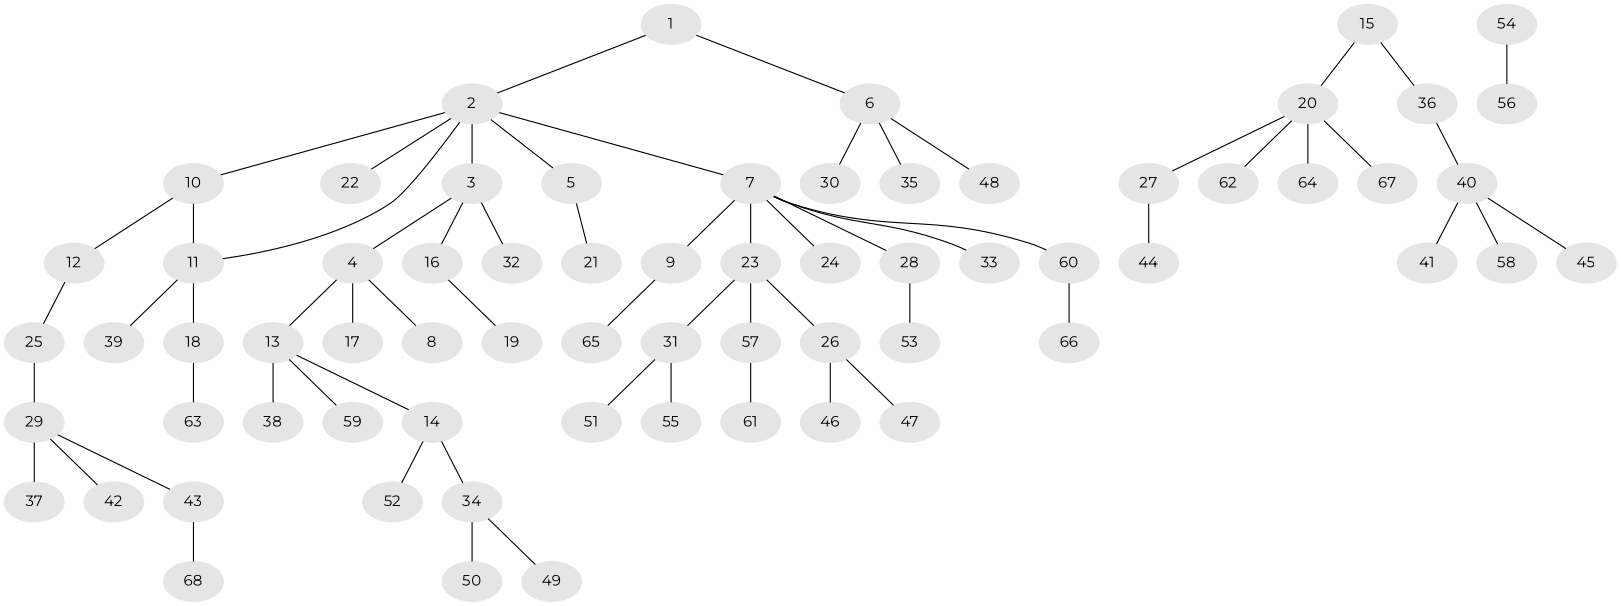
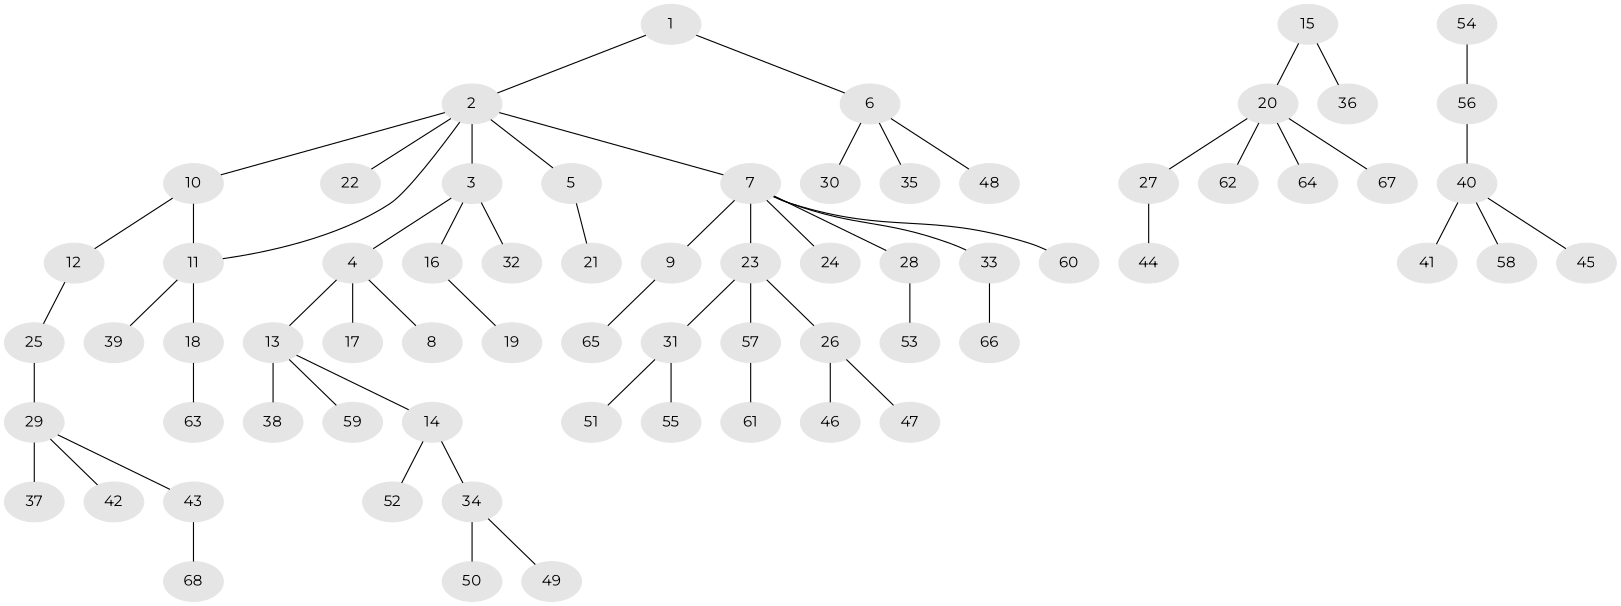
(1447, 144) -> (1467, 144)
(1069, 303) -> (989, 303)
